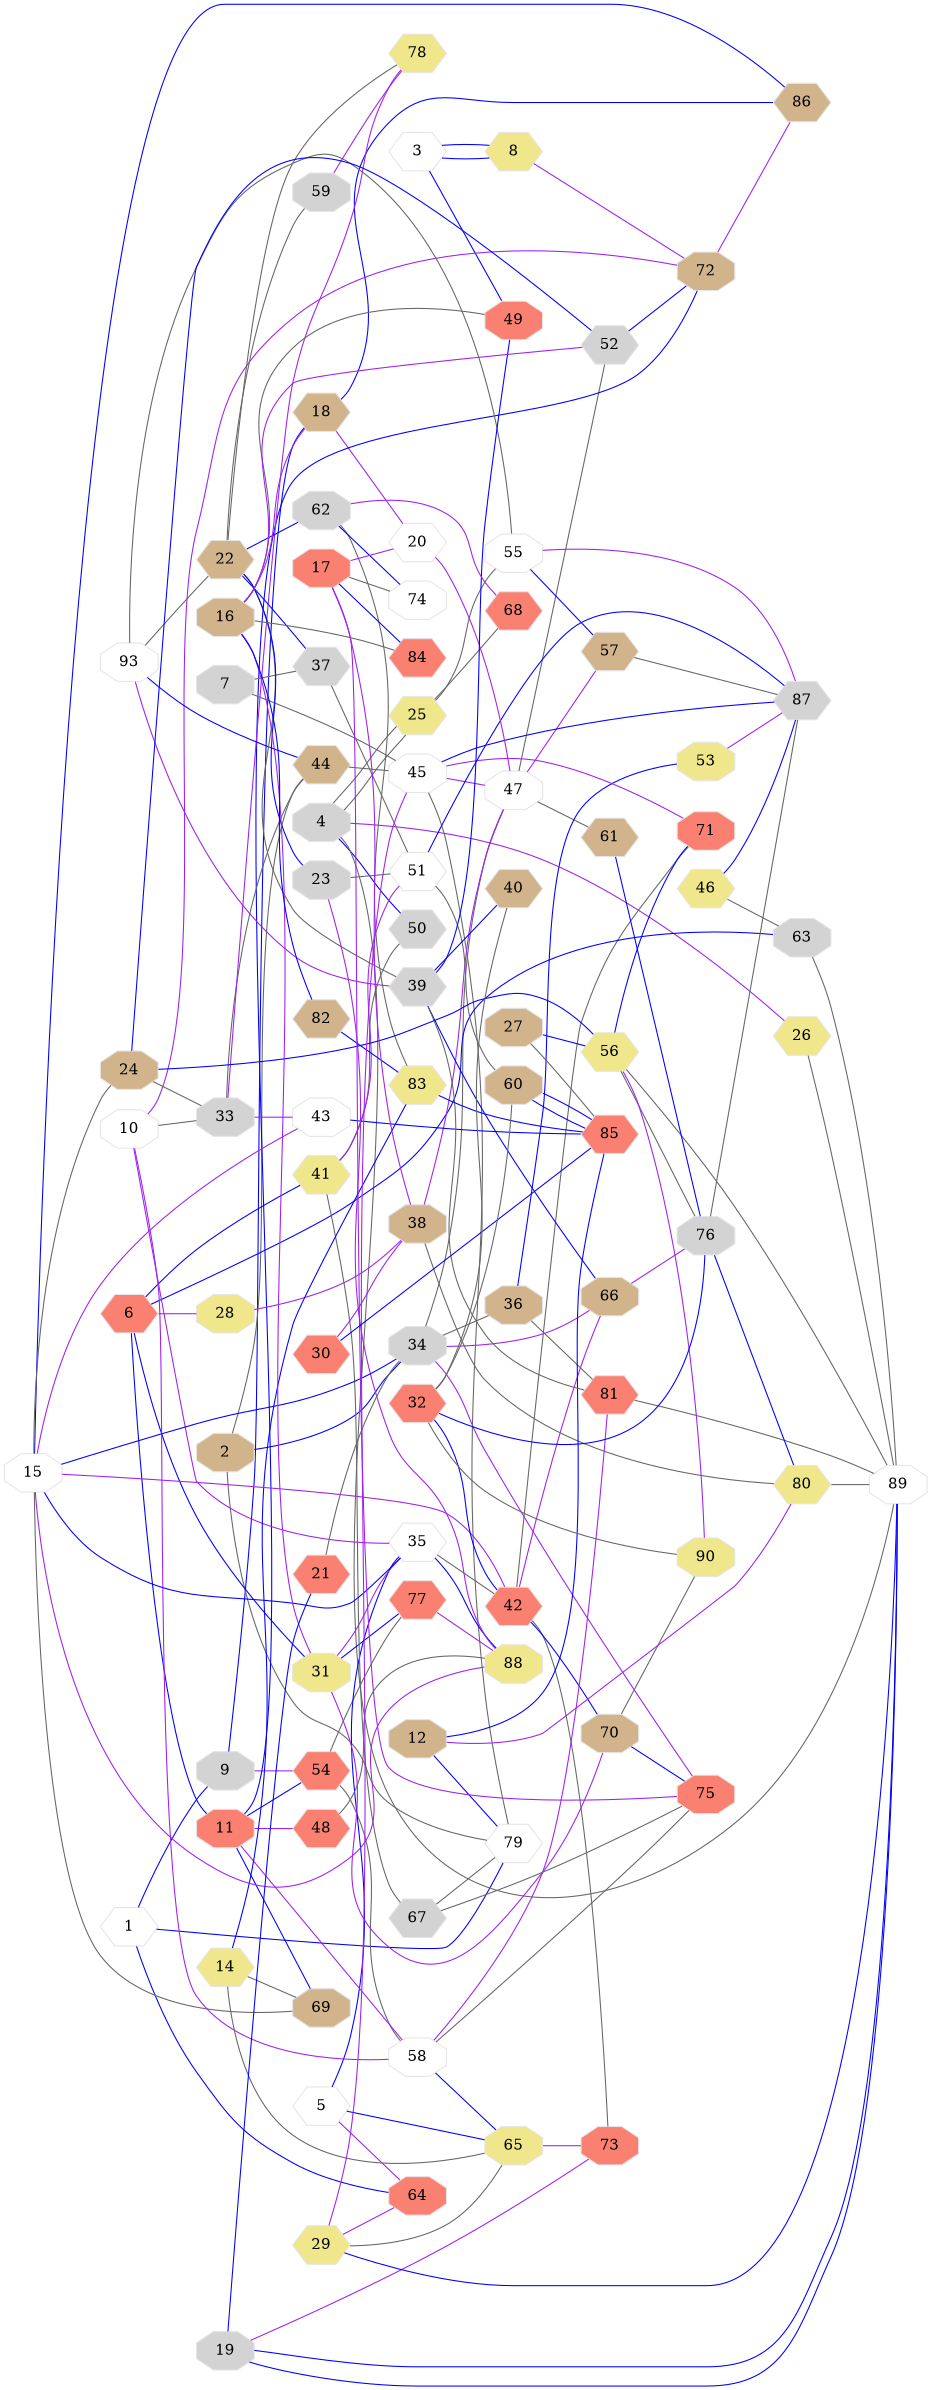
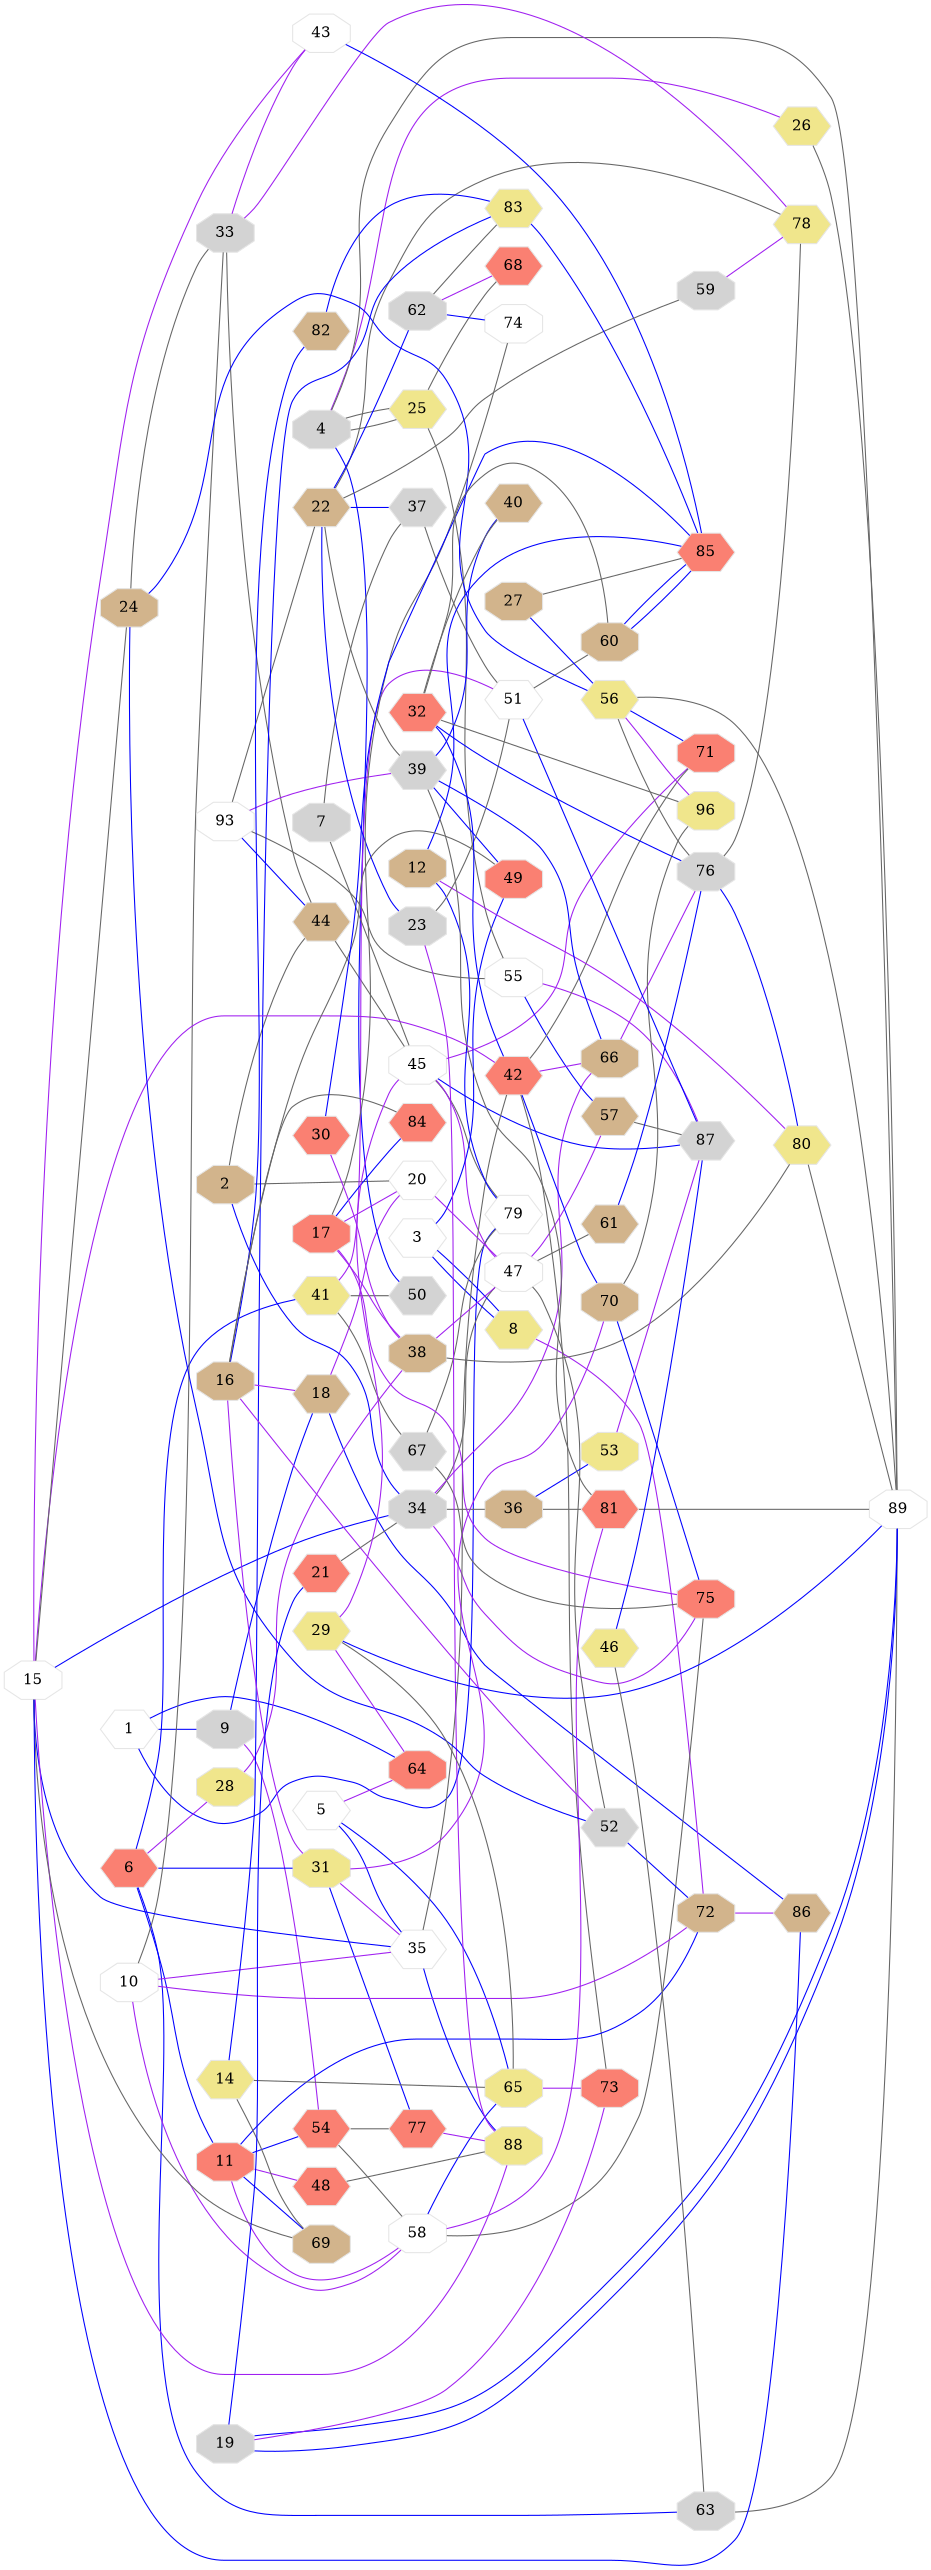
(754, 968) -> (783, 554)
(706, 1557) -> (706, 811)
(296, 1705) -> (322, 1182)
